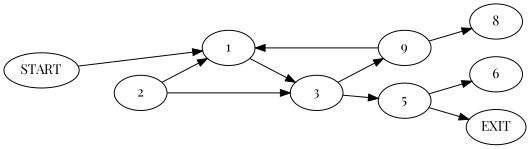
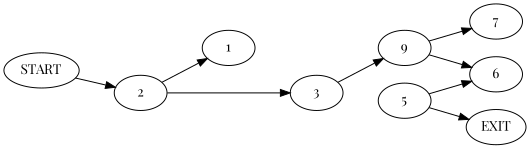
(496, 22) -> (496, 22)
(322, 48) -> (446, 60)
(135, 59) -> (91, 82)
(268, 68) -> none
(356, 96) -> none
